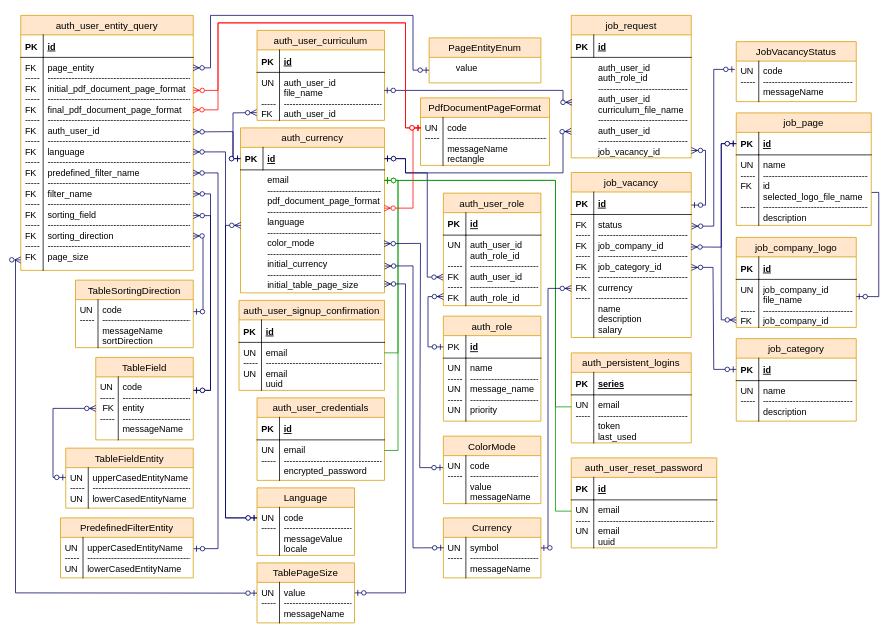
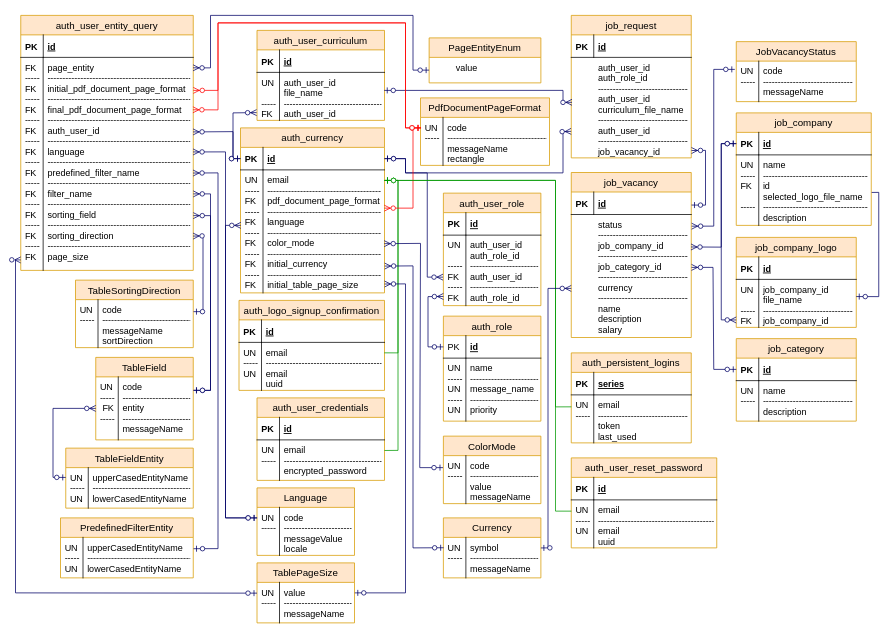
(803, 123) -> (803, 123)
none -> (252, 231)
(582, 276) -> none
(311, 311) -> (311, 311)
